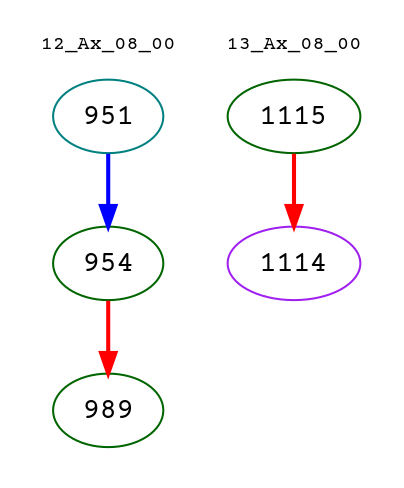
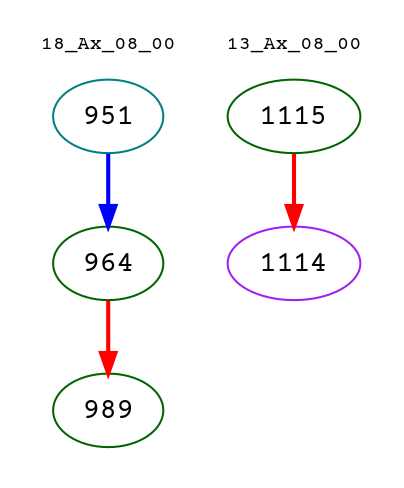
(109, 44) -> (109, 44)
(108, 263) -> (108, 263)
